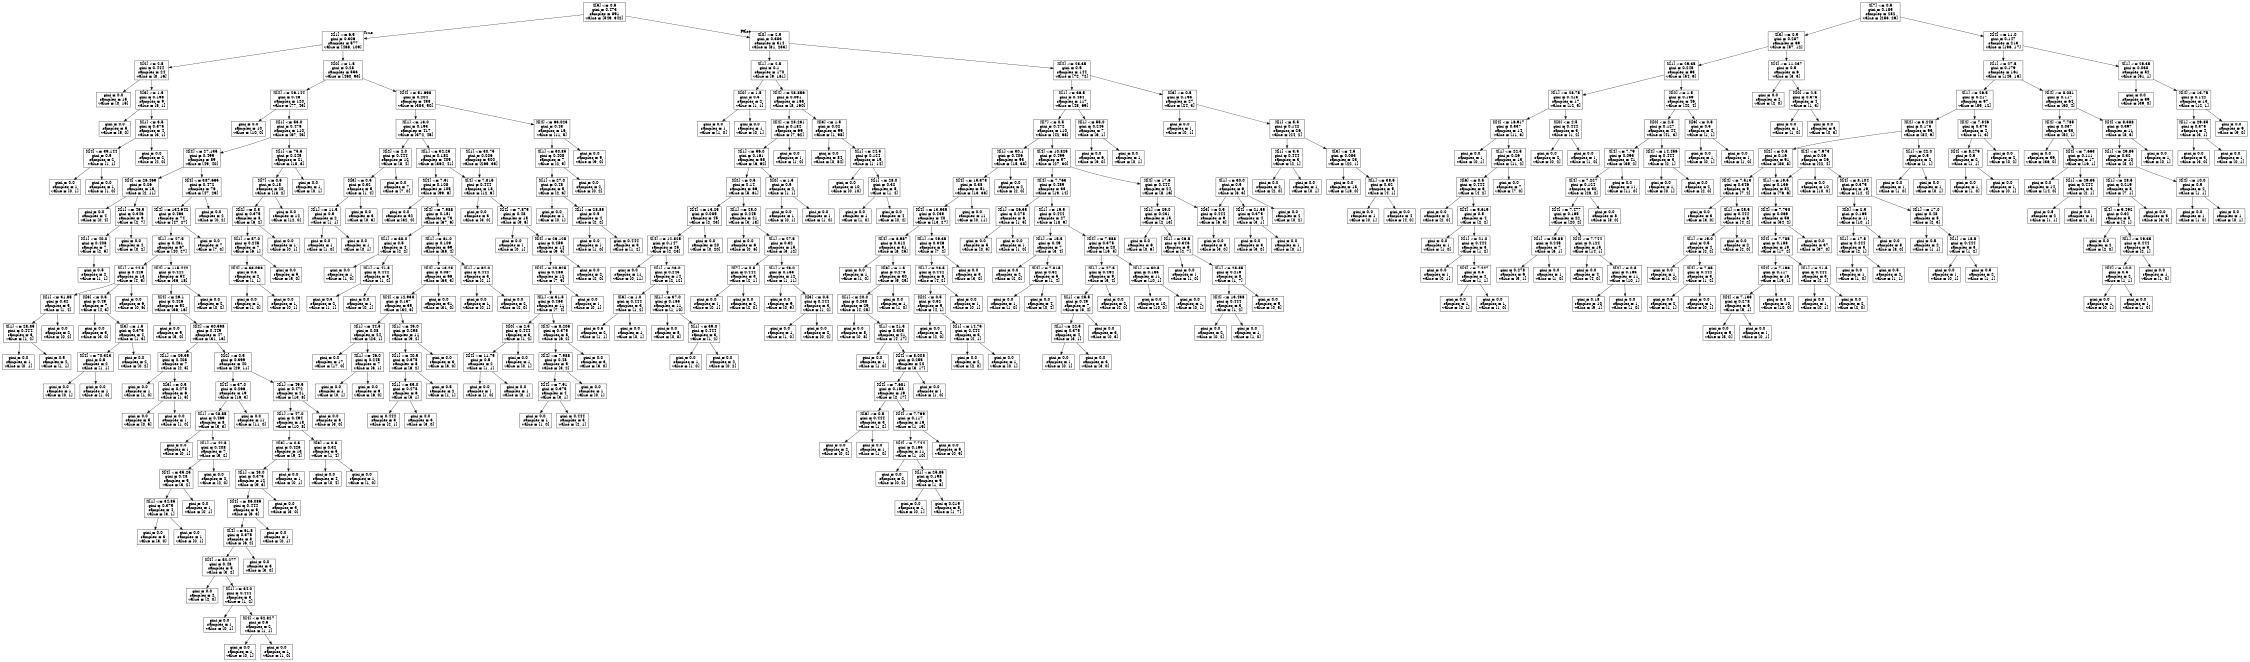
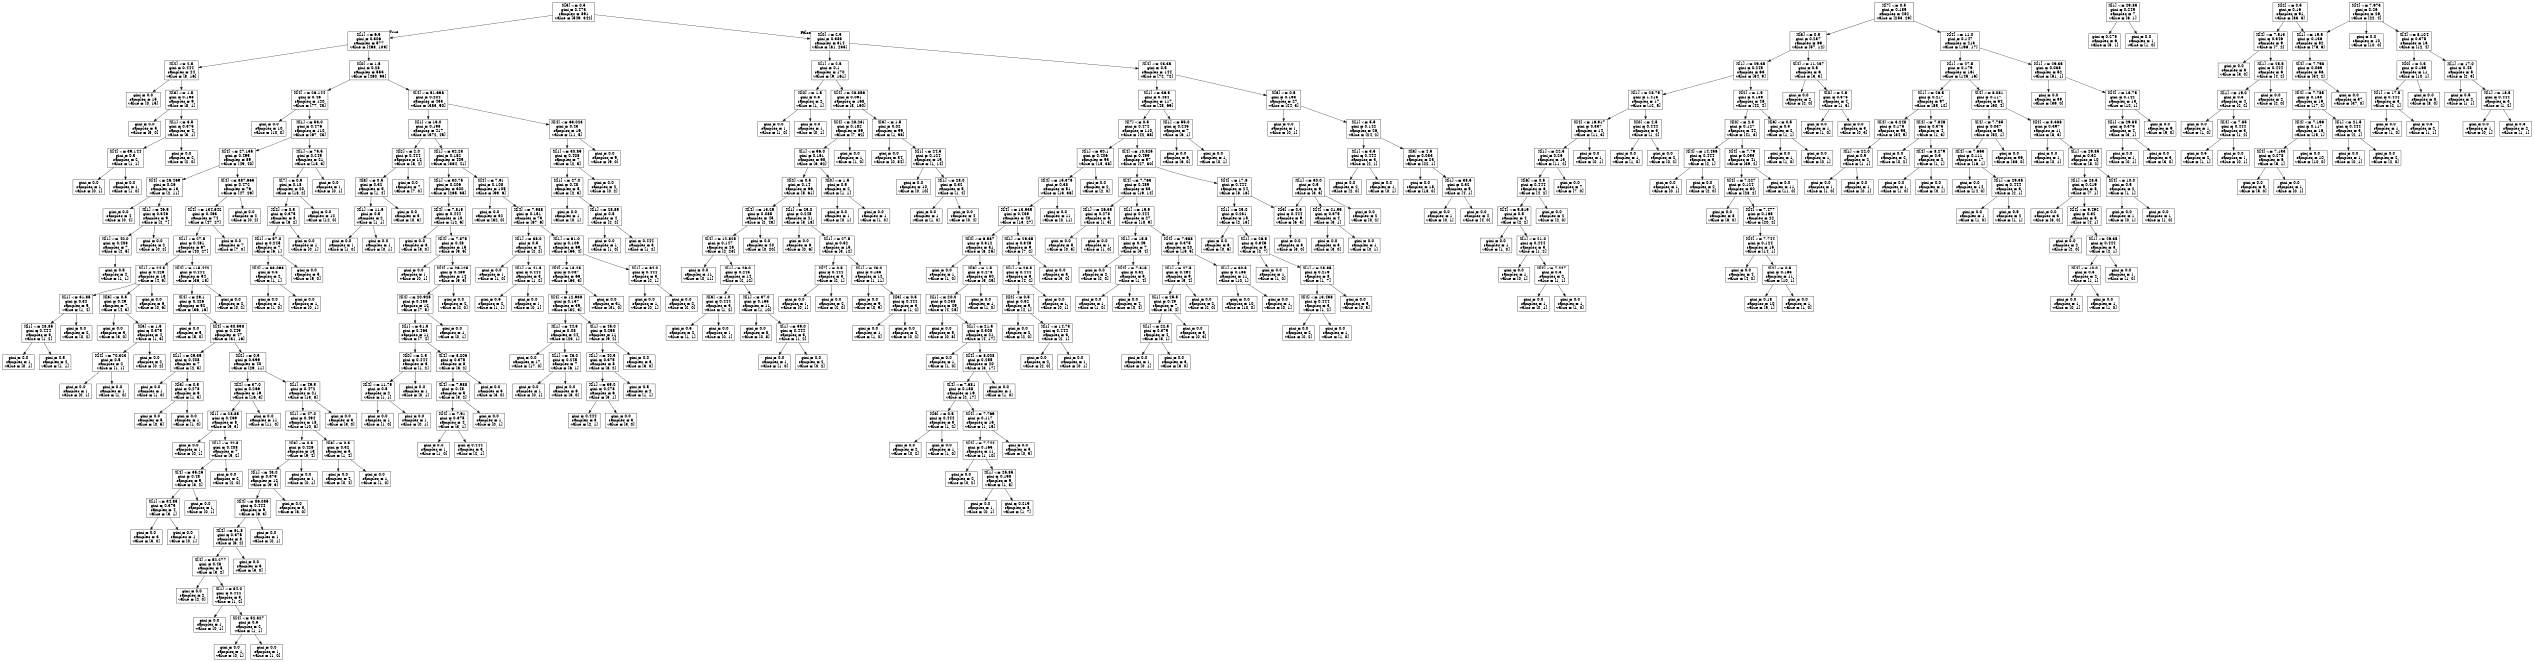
(1566, 100) -> (1646, 100)
(1848, 138) -> none
(456, 172) -> (449, 171)
(1558, 230) -> none
